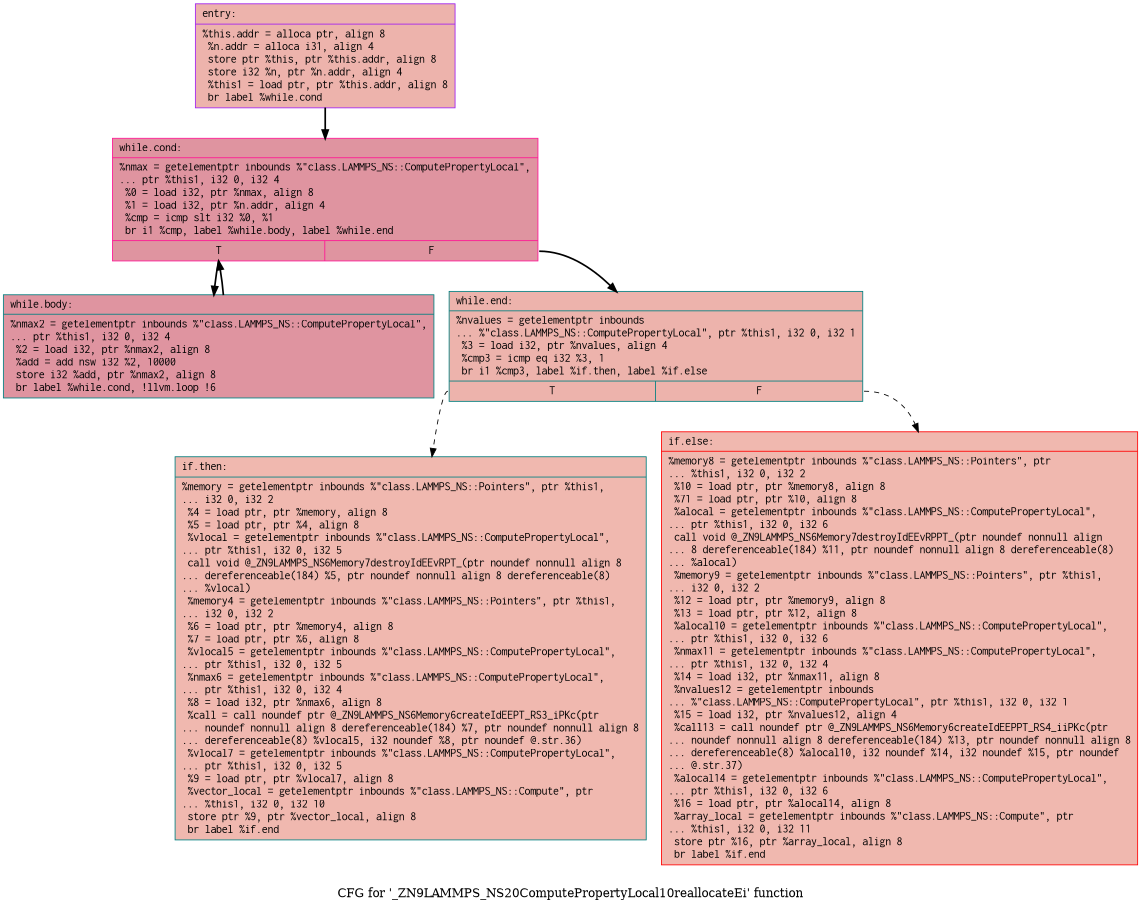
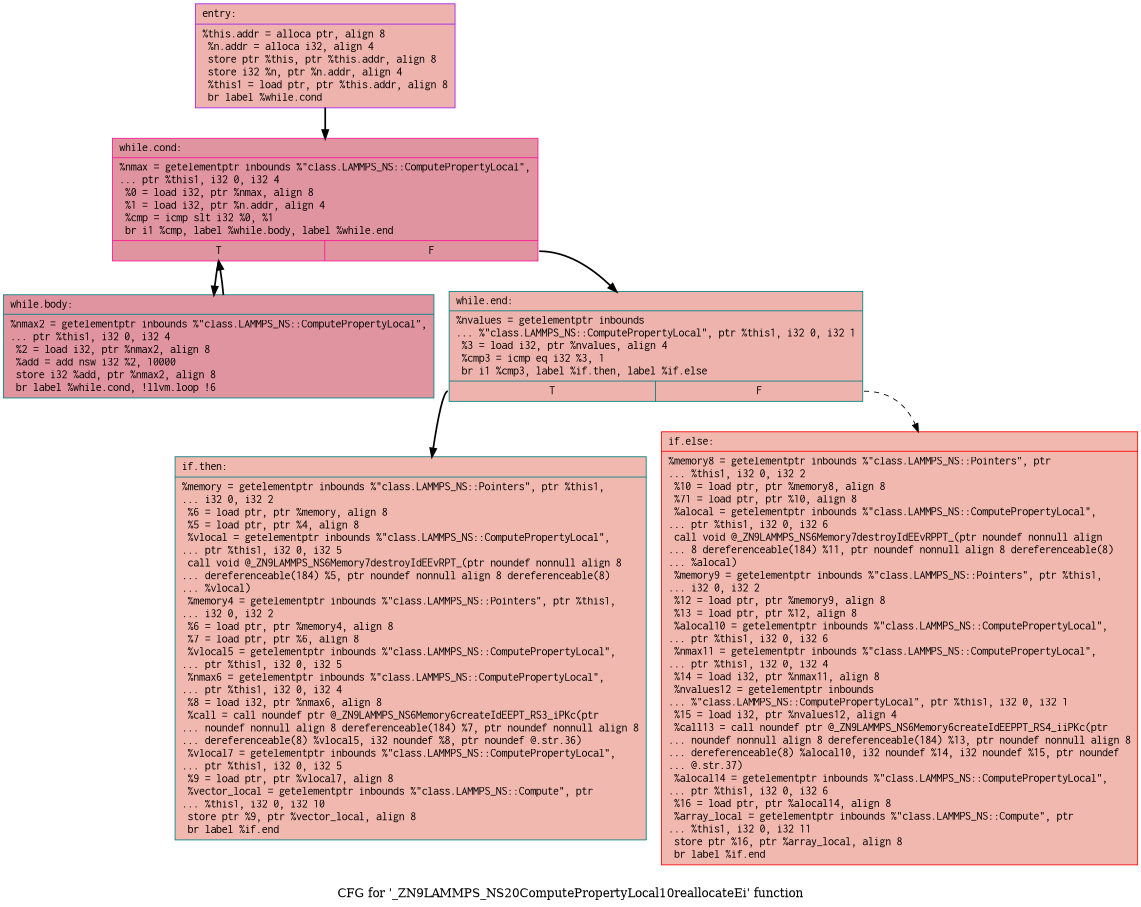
(288, 47) -> (288, 47)
(438, 419) -> (438, 419)
(285, 512) -> (285, 512)
